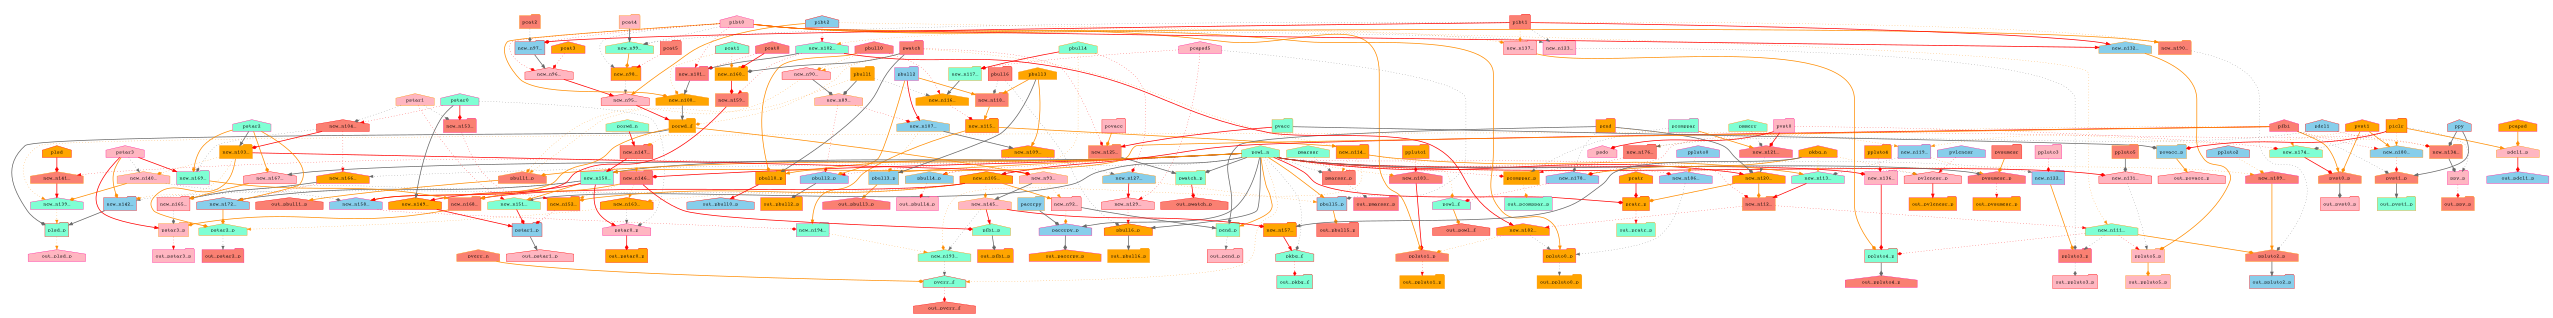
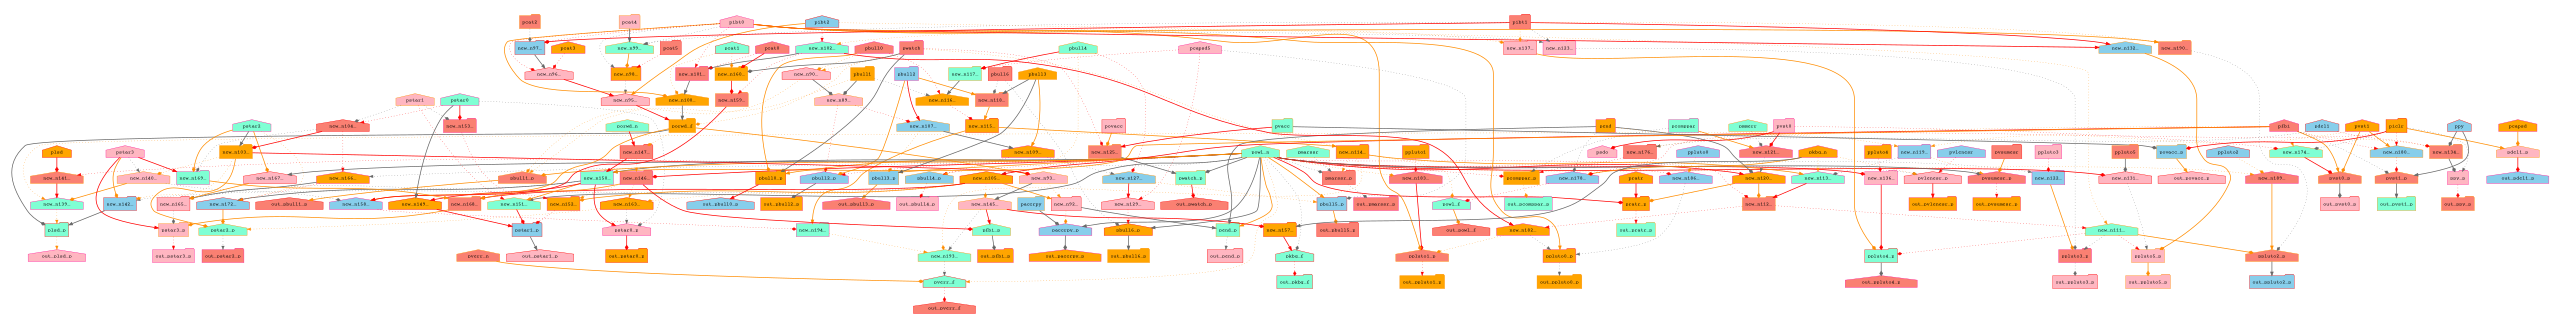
(1017, 86) -> (1017, 86)
(2397, 137) -> (2397, 137)
(303, 178) -> (303, 178)
(1636, 189) -> (1636, 189)
